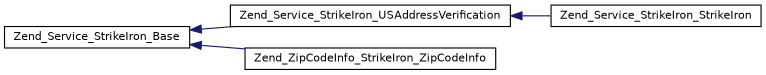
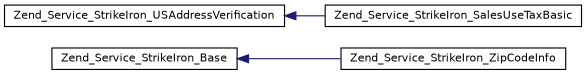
(656, 16) -> (453, 16)
(217, 28) -> none
(370, 59) -> (453, 59)
